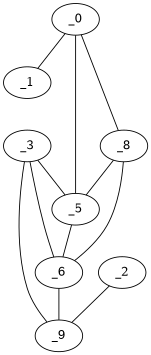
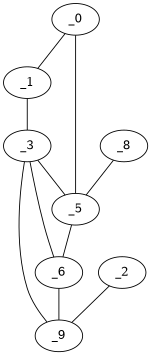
(100, 82) -> none
none -> (27, 114)
(111, 217) -> none
